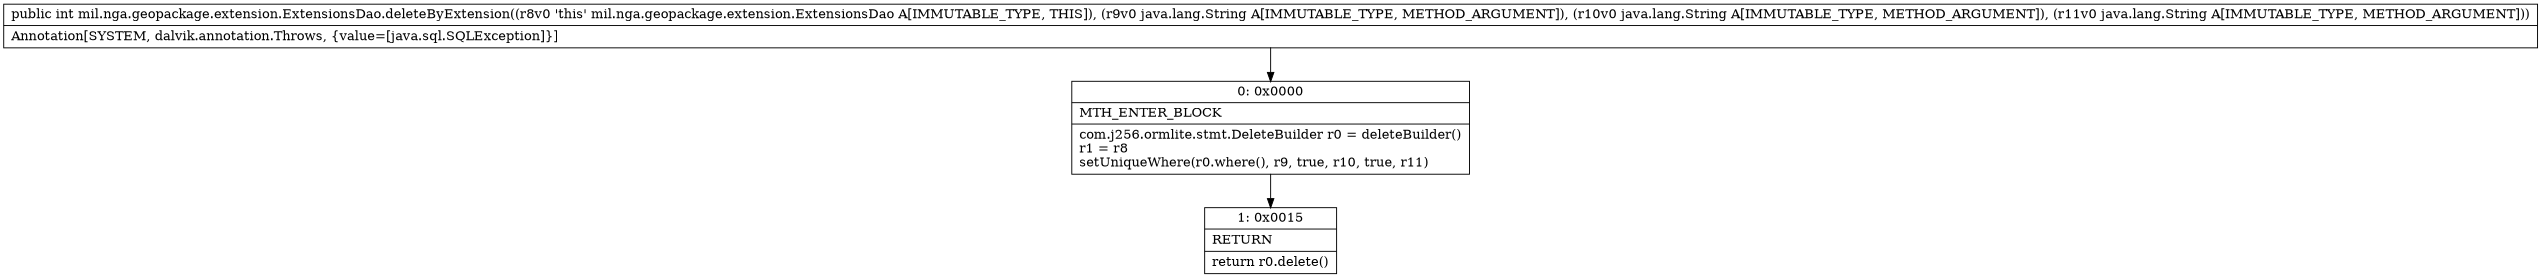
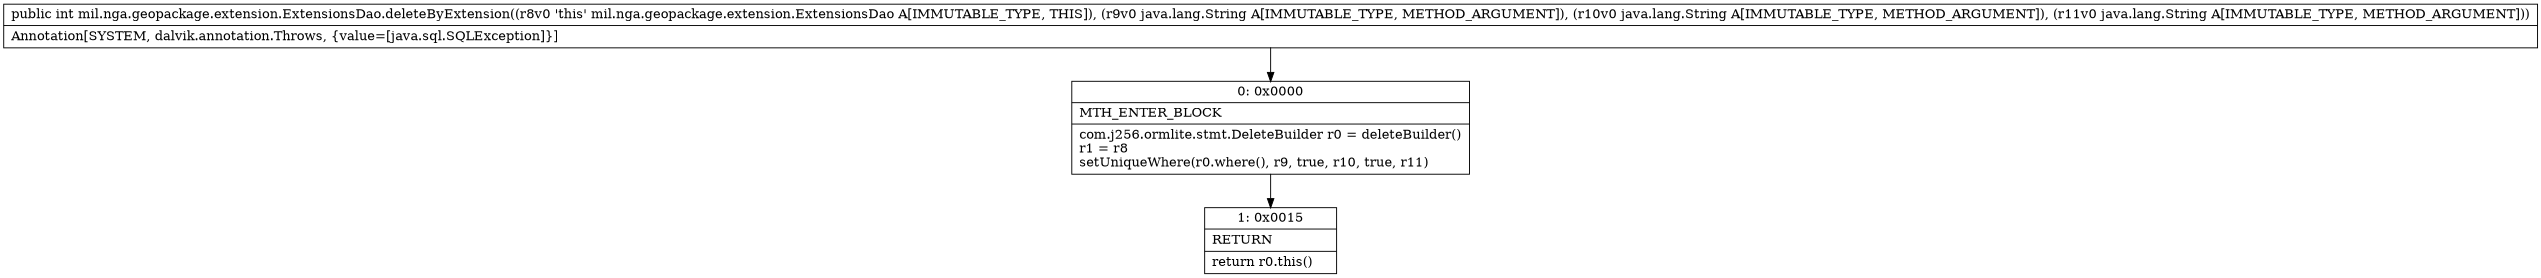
(1271, 262) -> (1263, 262)
